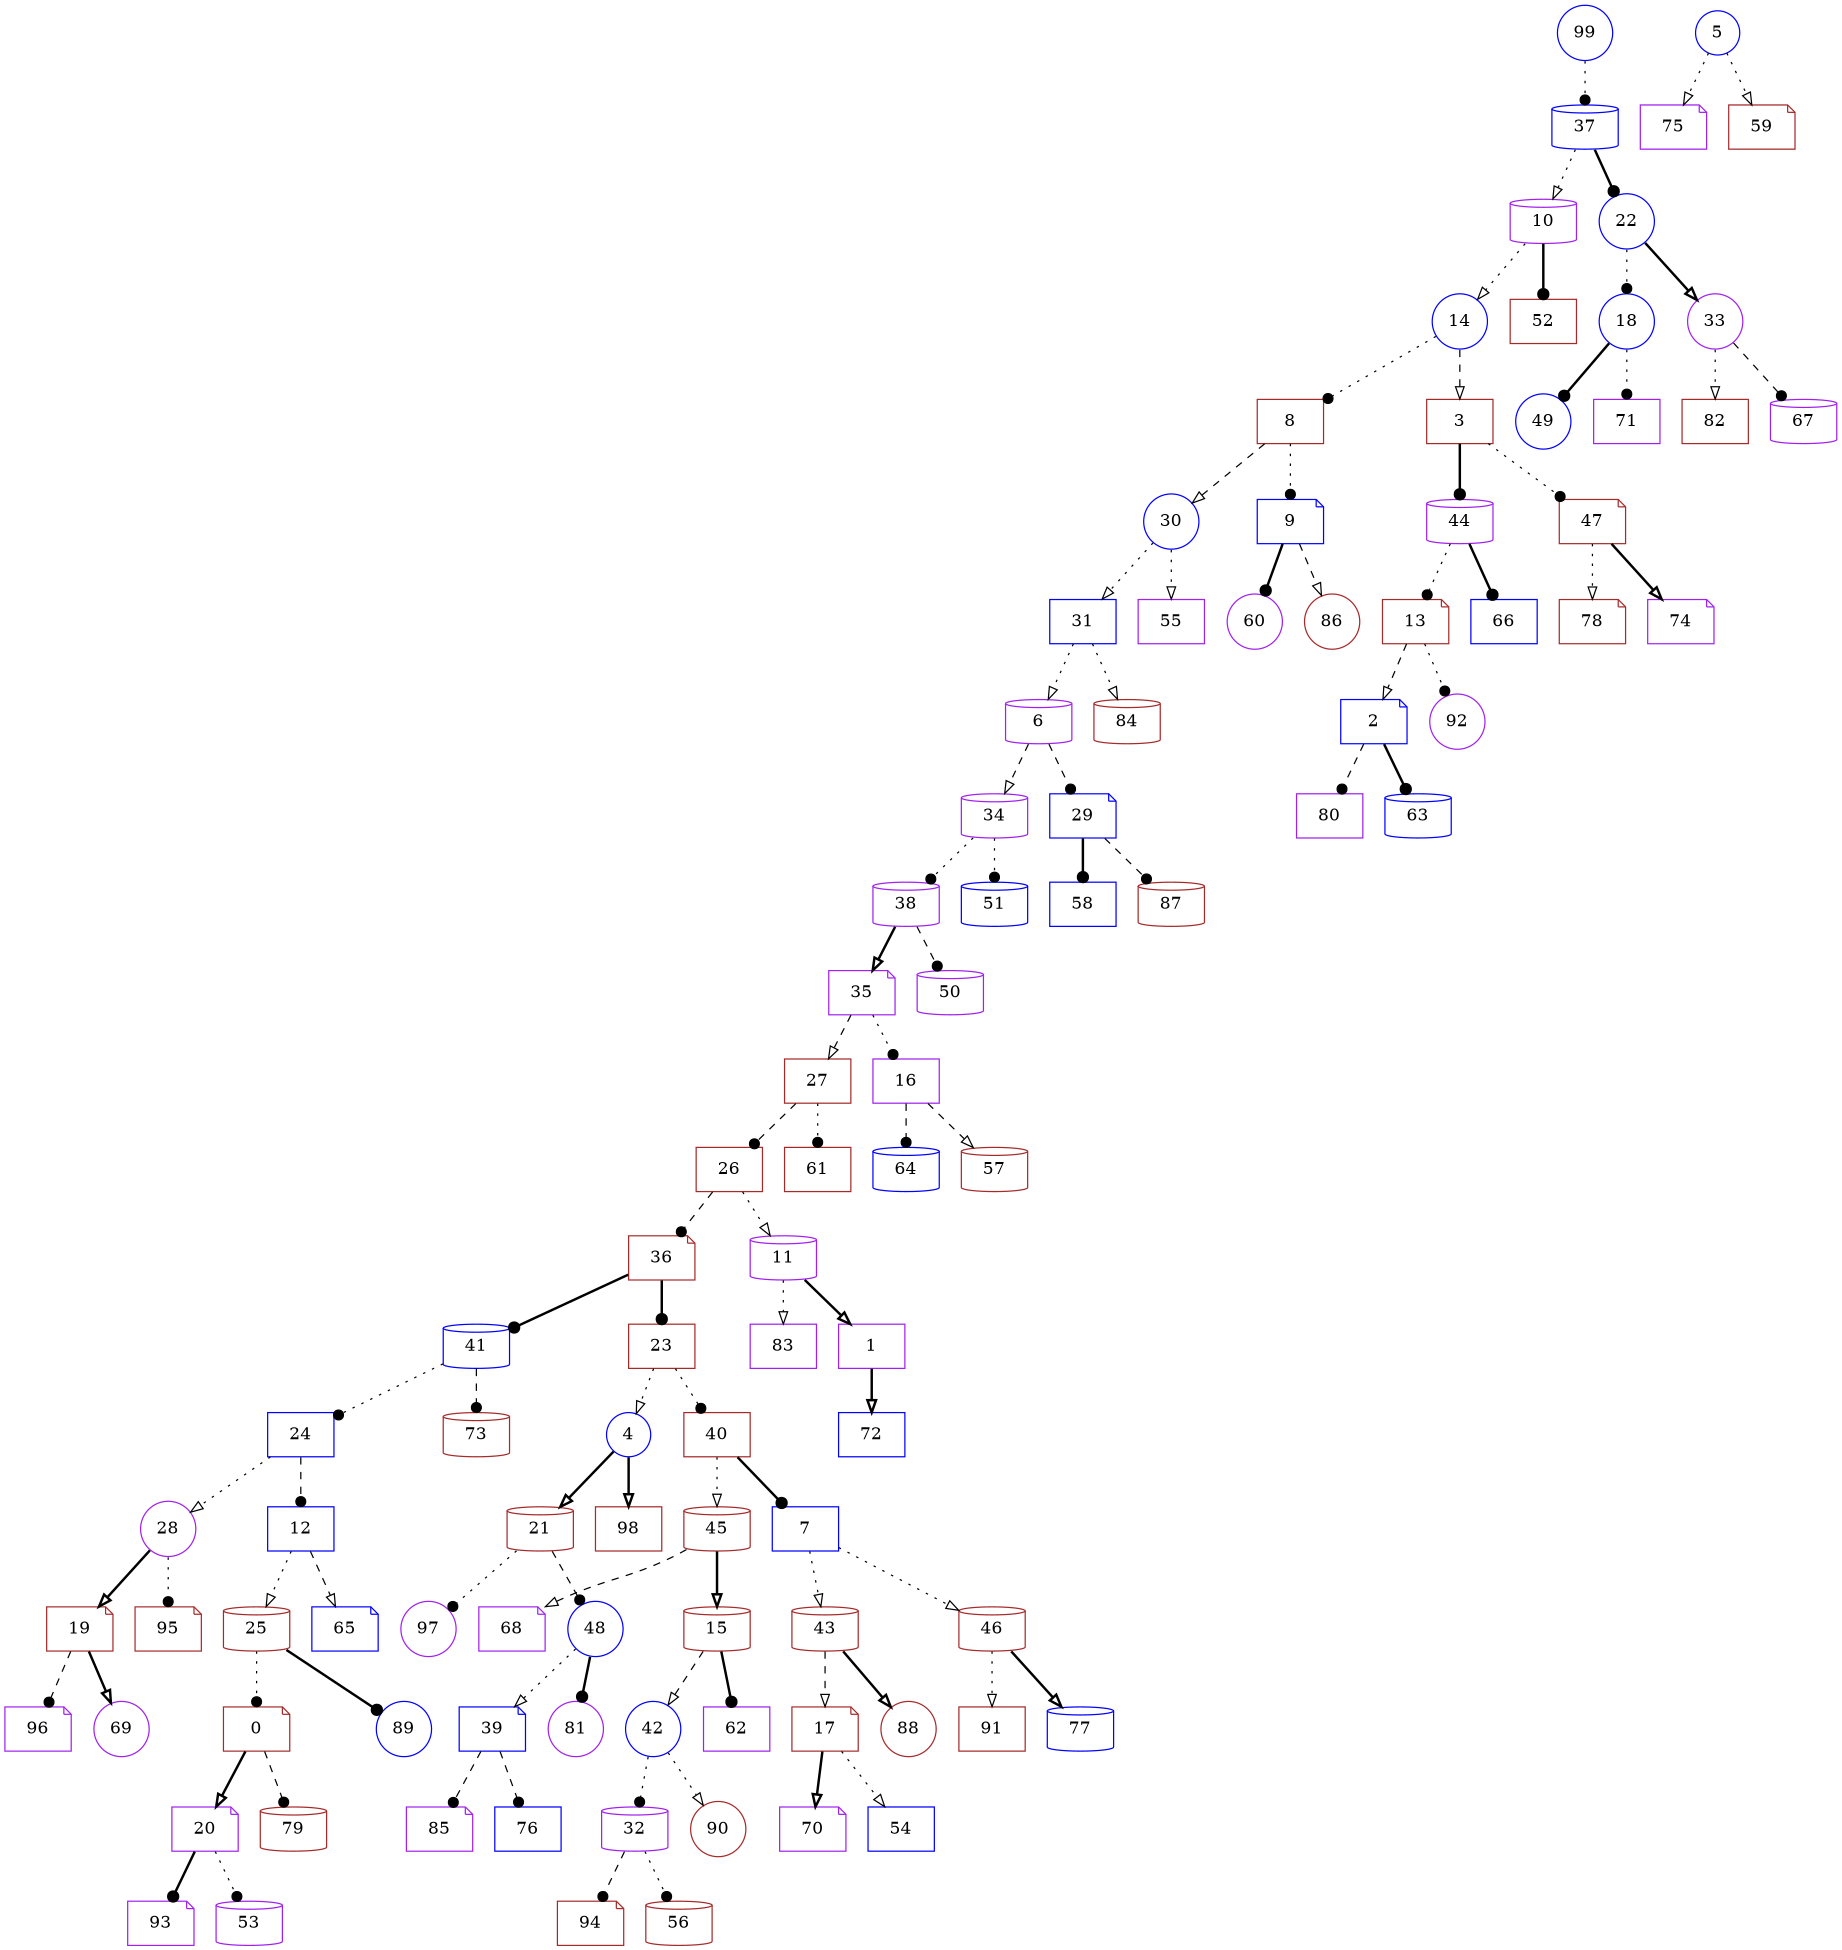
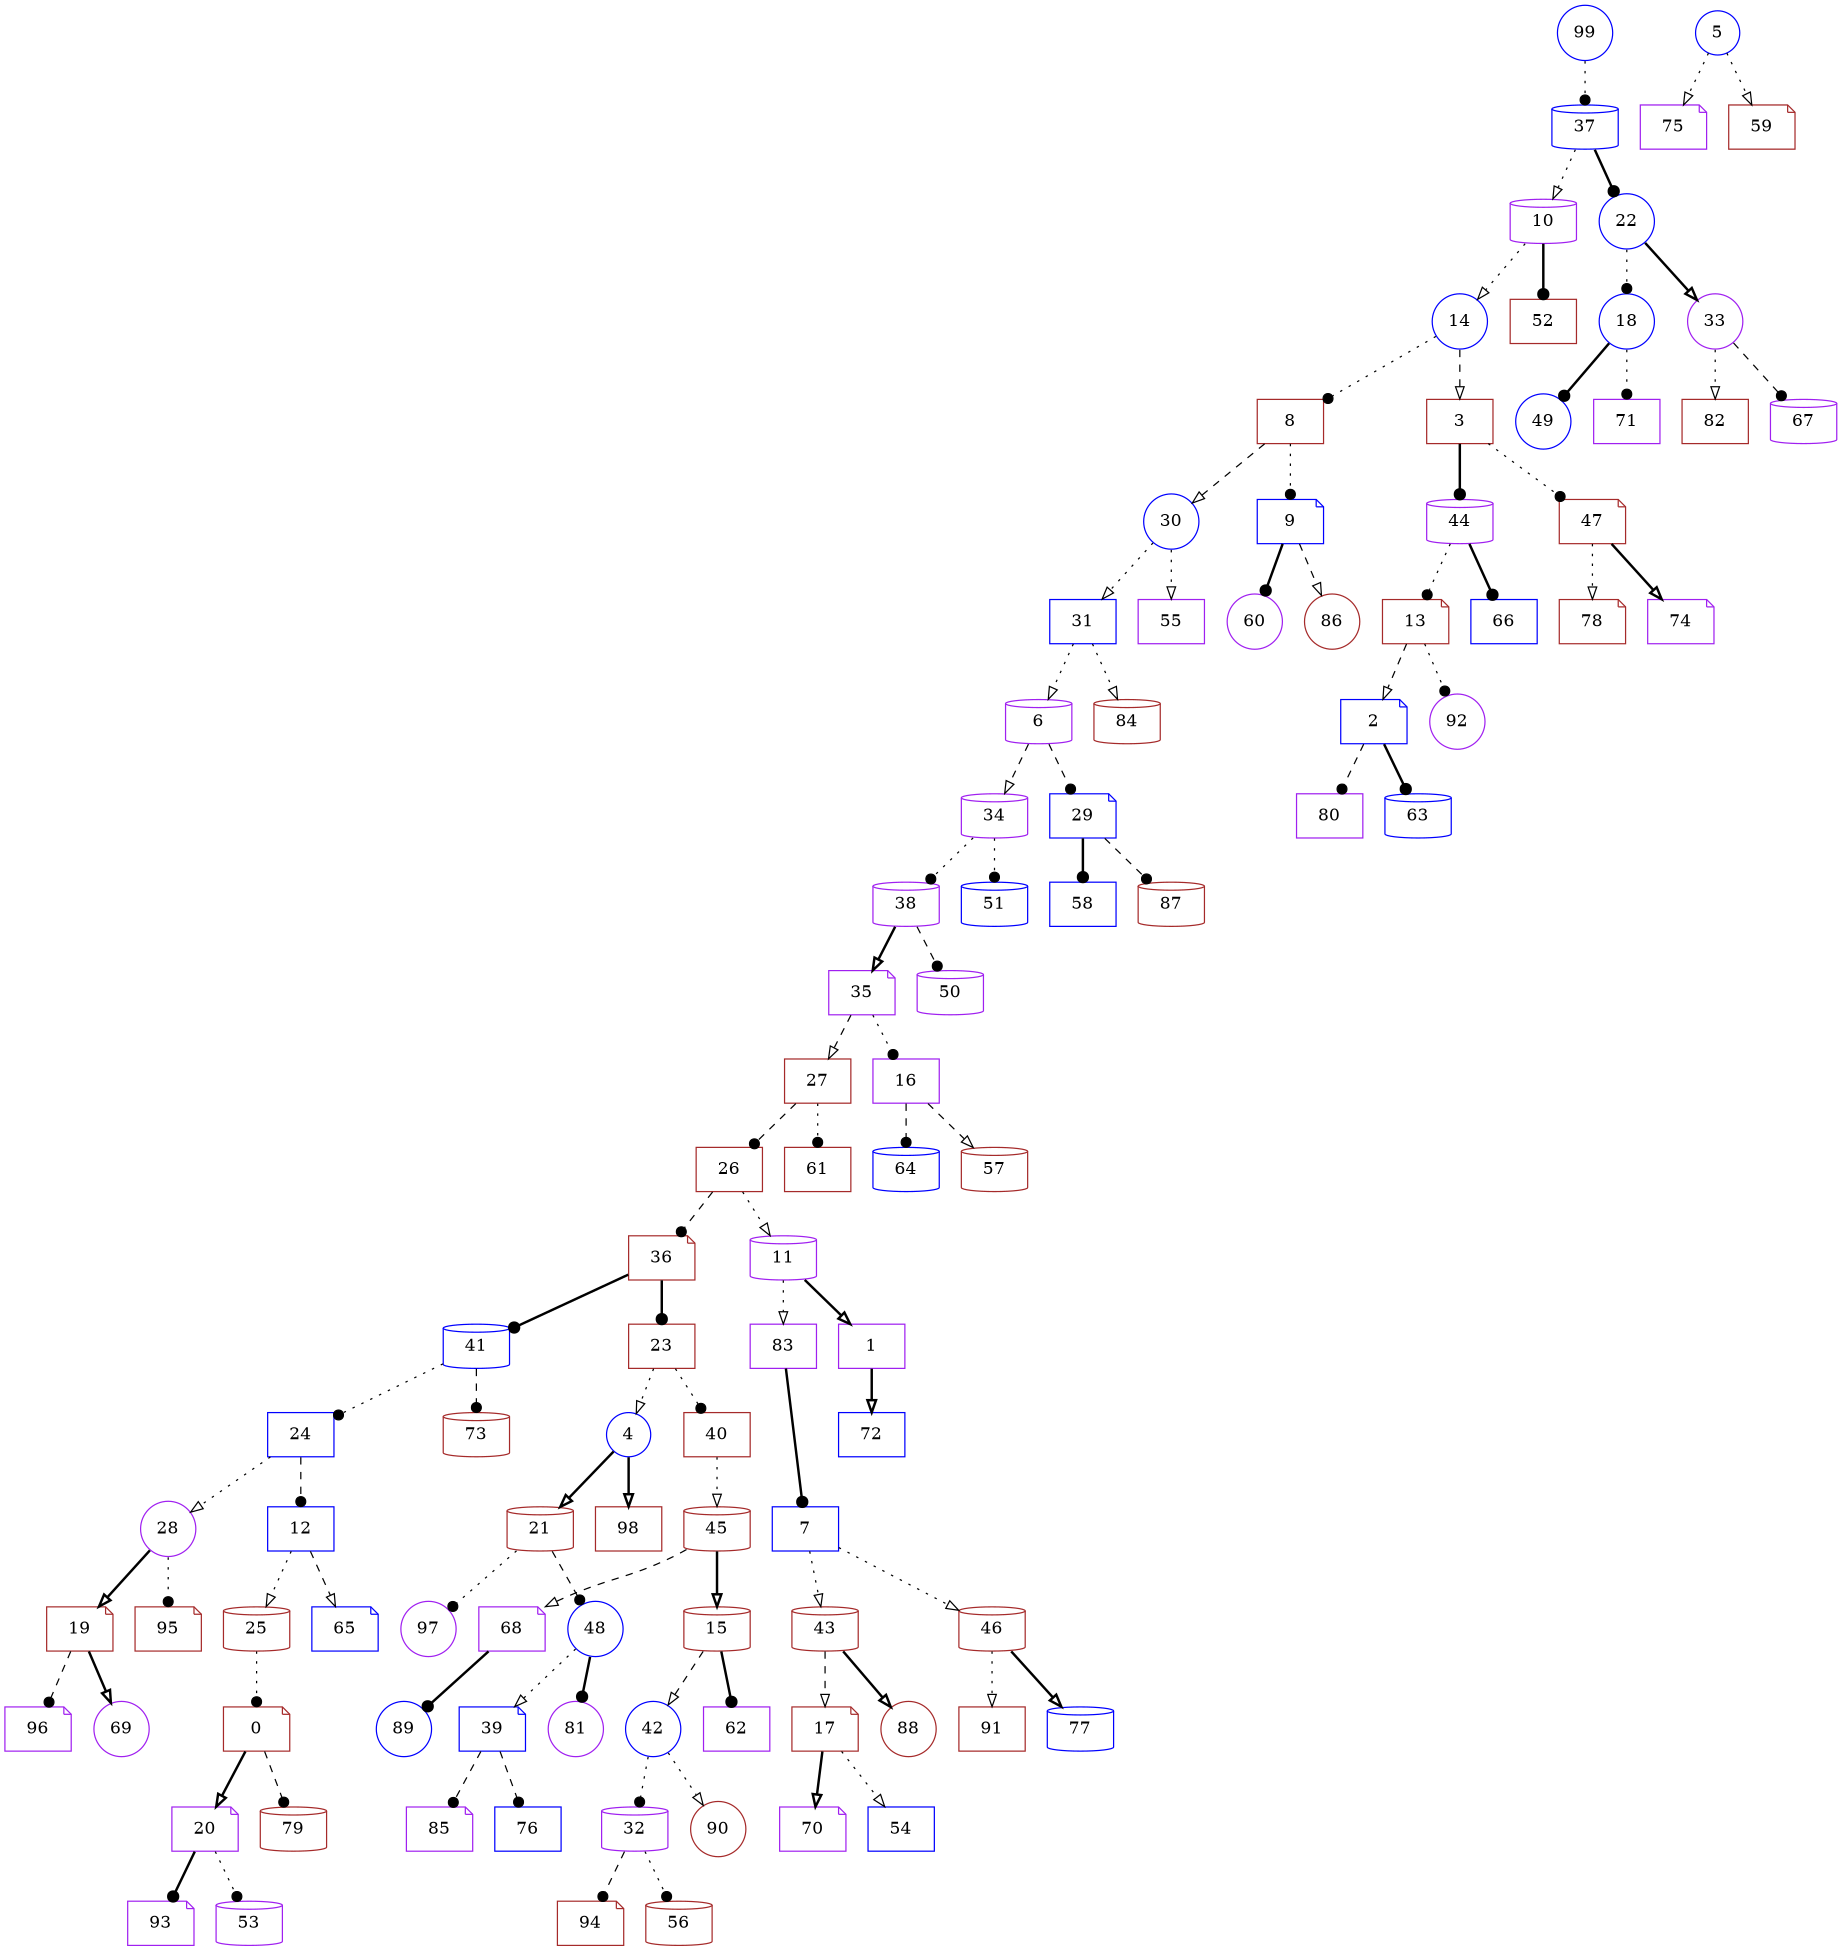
(758, 1478) -> (794, 1433)
(330, 1679) -> (460, 1677)
